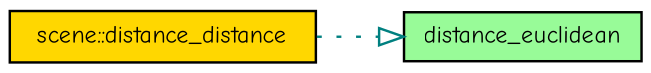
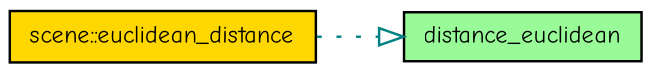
(163, 37) -> (163, 37)
